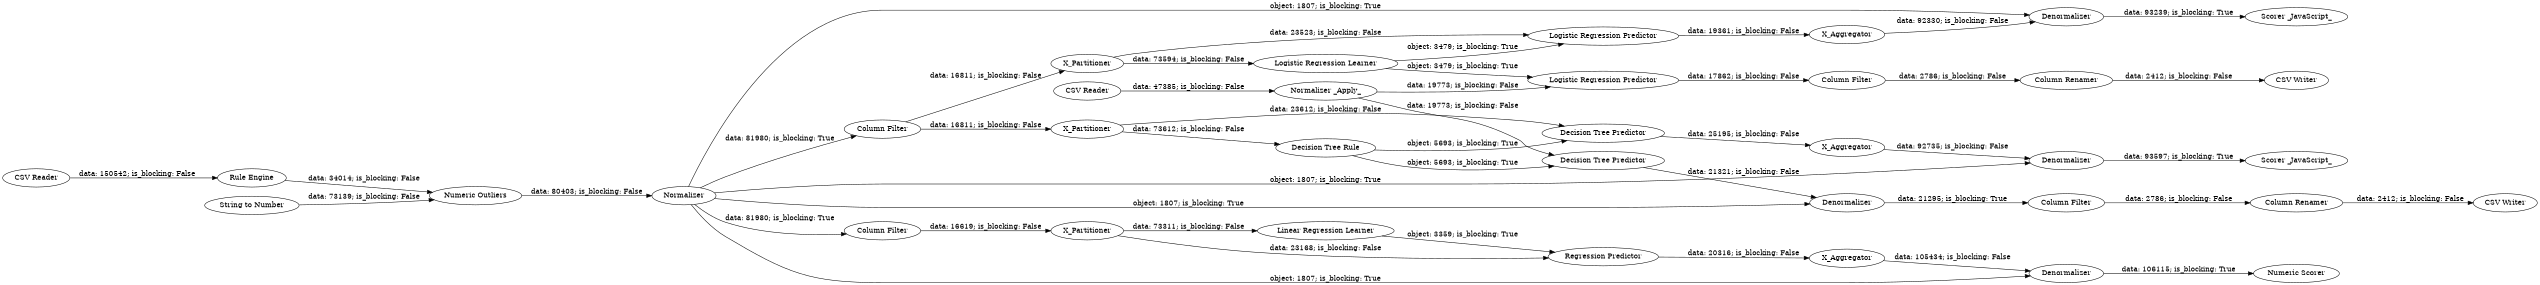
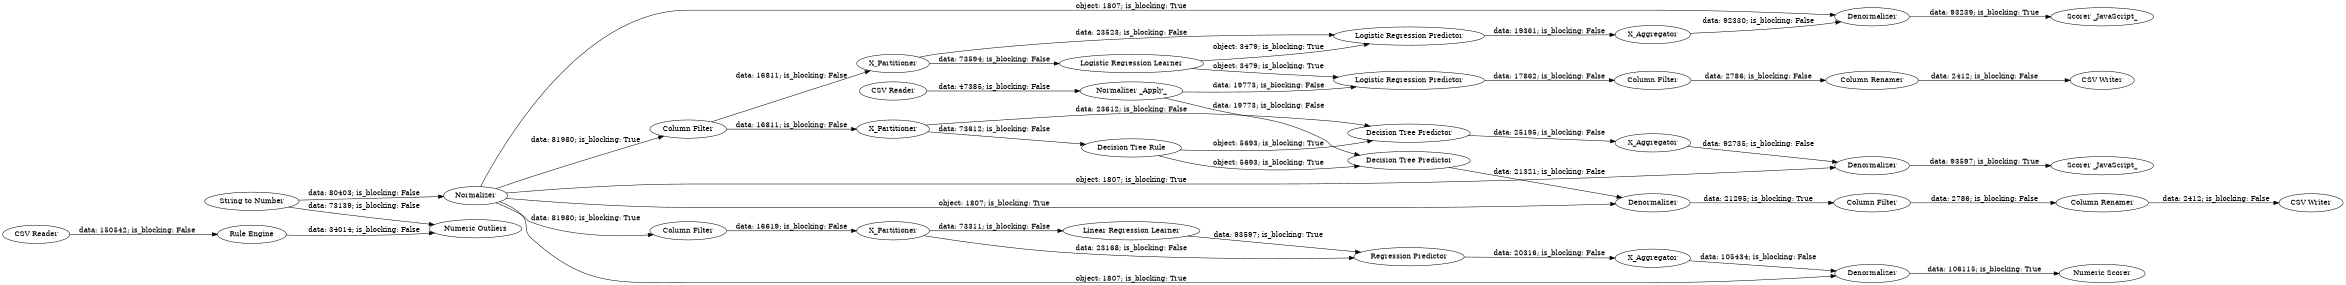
(584, 196) -> (369, 198)
(1463, 235) -> (1269, 235)
